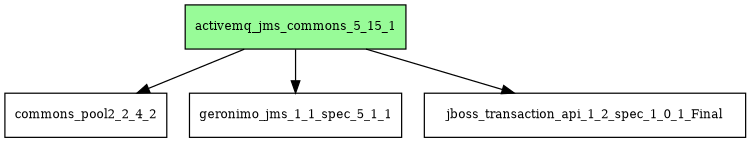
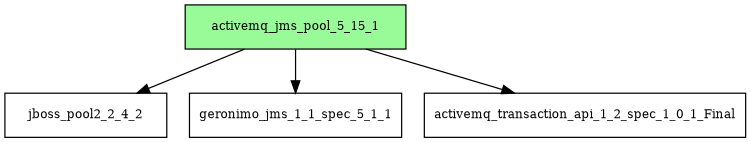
(296, 27) -> (296, 27)
(86, 115) -> (86, 115)
(585, 115) -> (585, 115)
